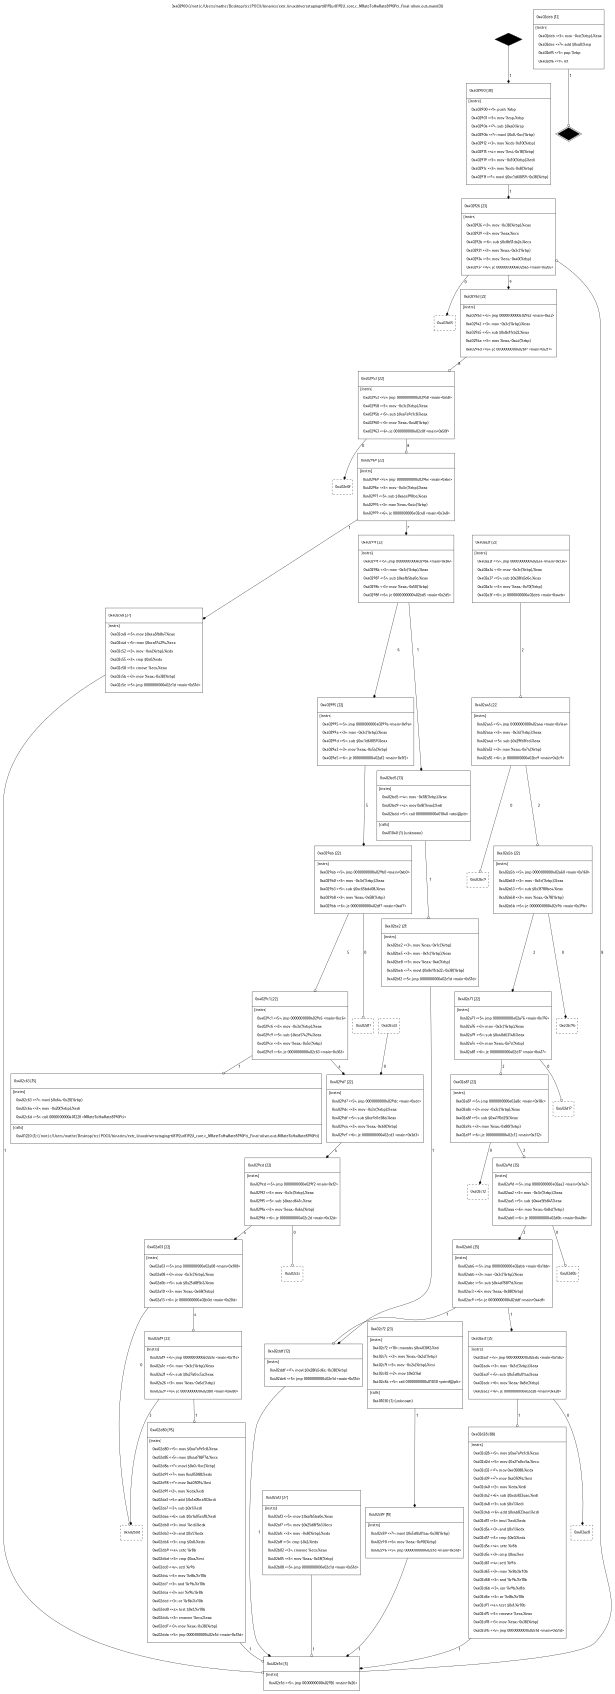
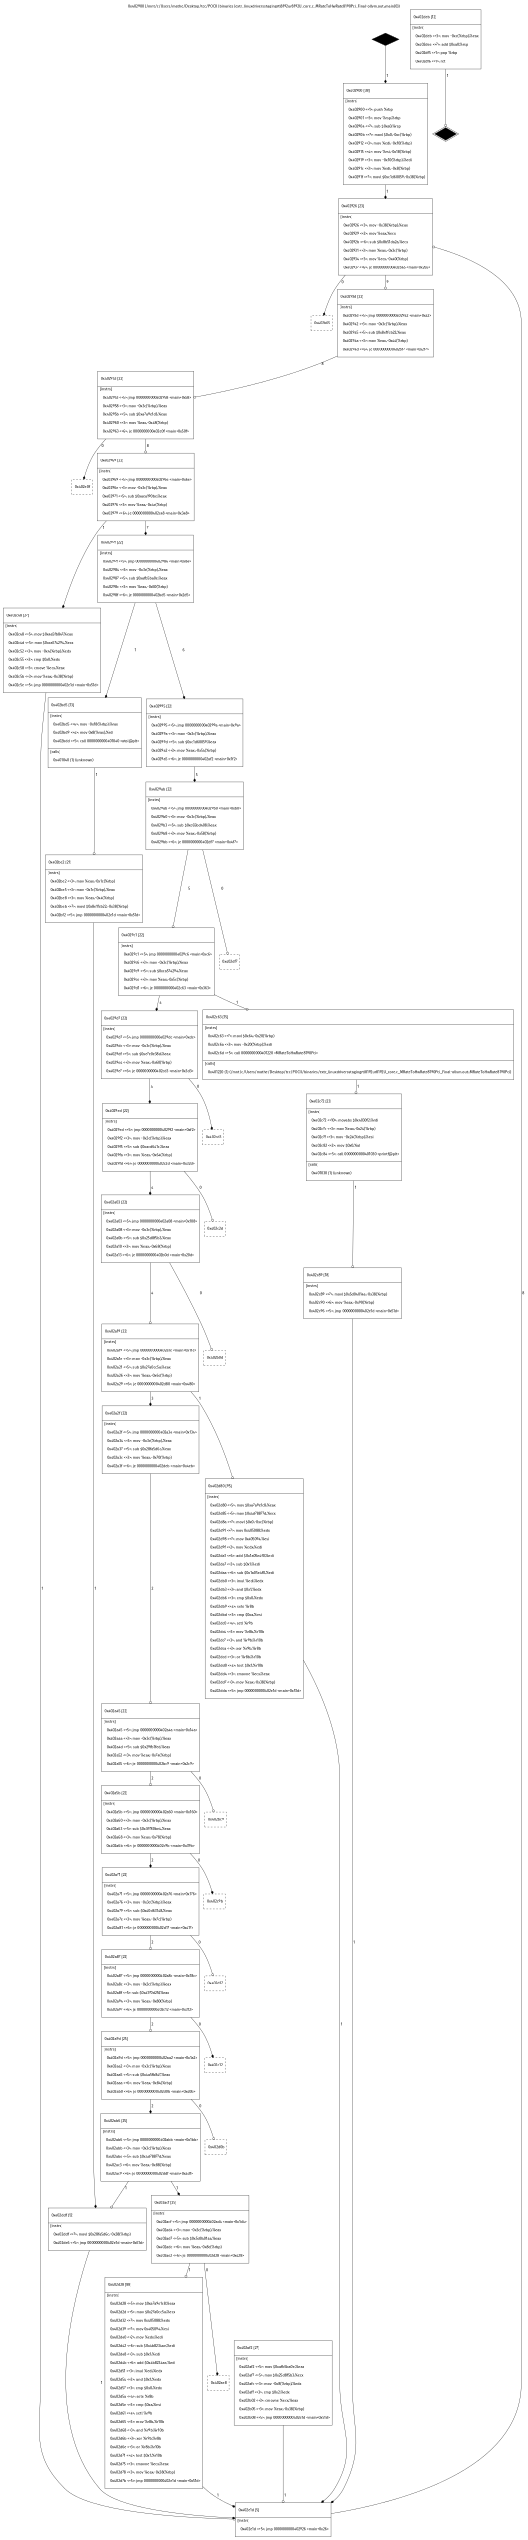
(509, 280) -> (385, 281)
(385, 1052) -> (204, 1101)
none -> (356, 1086)
(415, 1456) -> (353, 1223)
(135, 1458) -> (150, 1397)
(250, 1653) -> (340, 2080)
